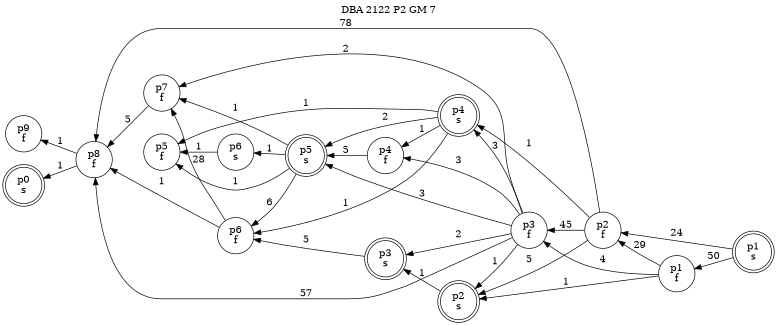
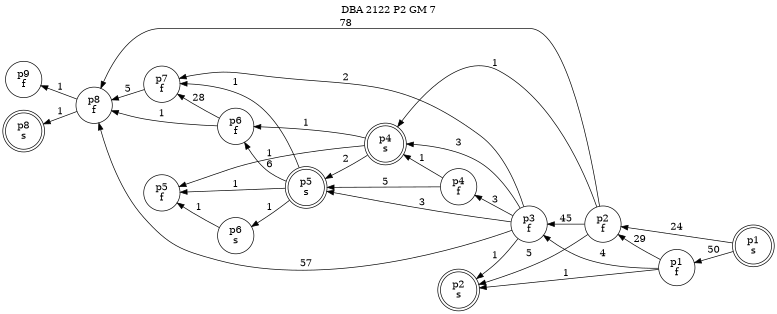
(424, 134) -> (426, 168)
(24, 185) -> (24, 131)
(385, 259) -> none
